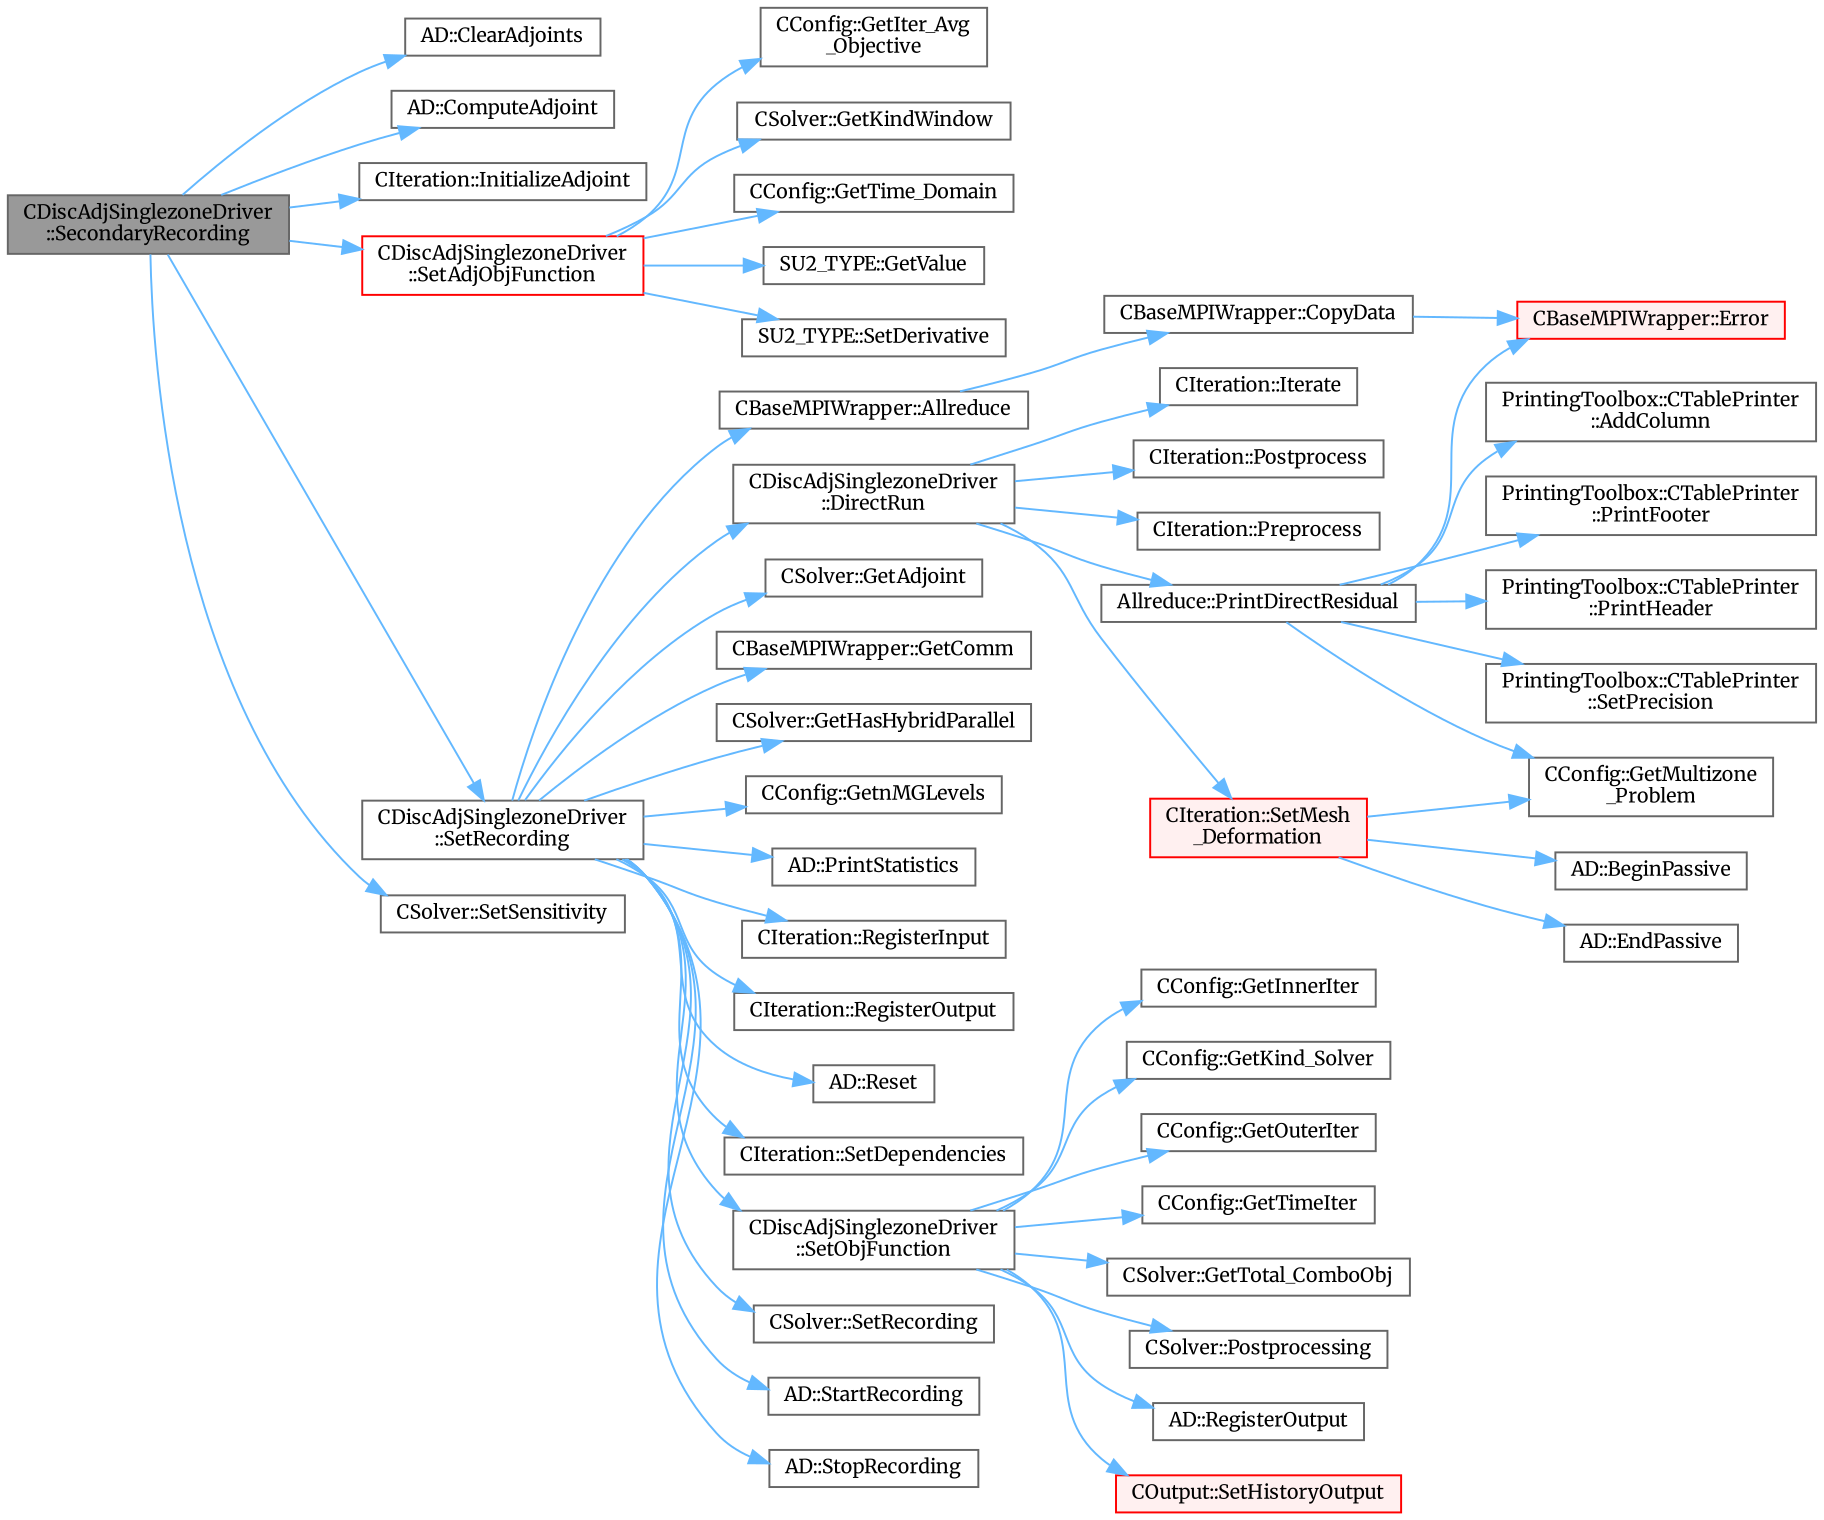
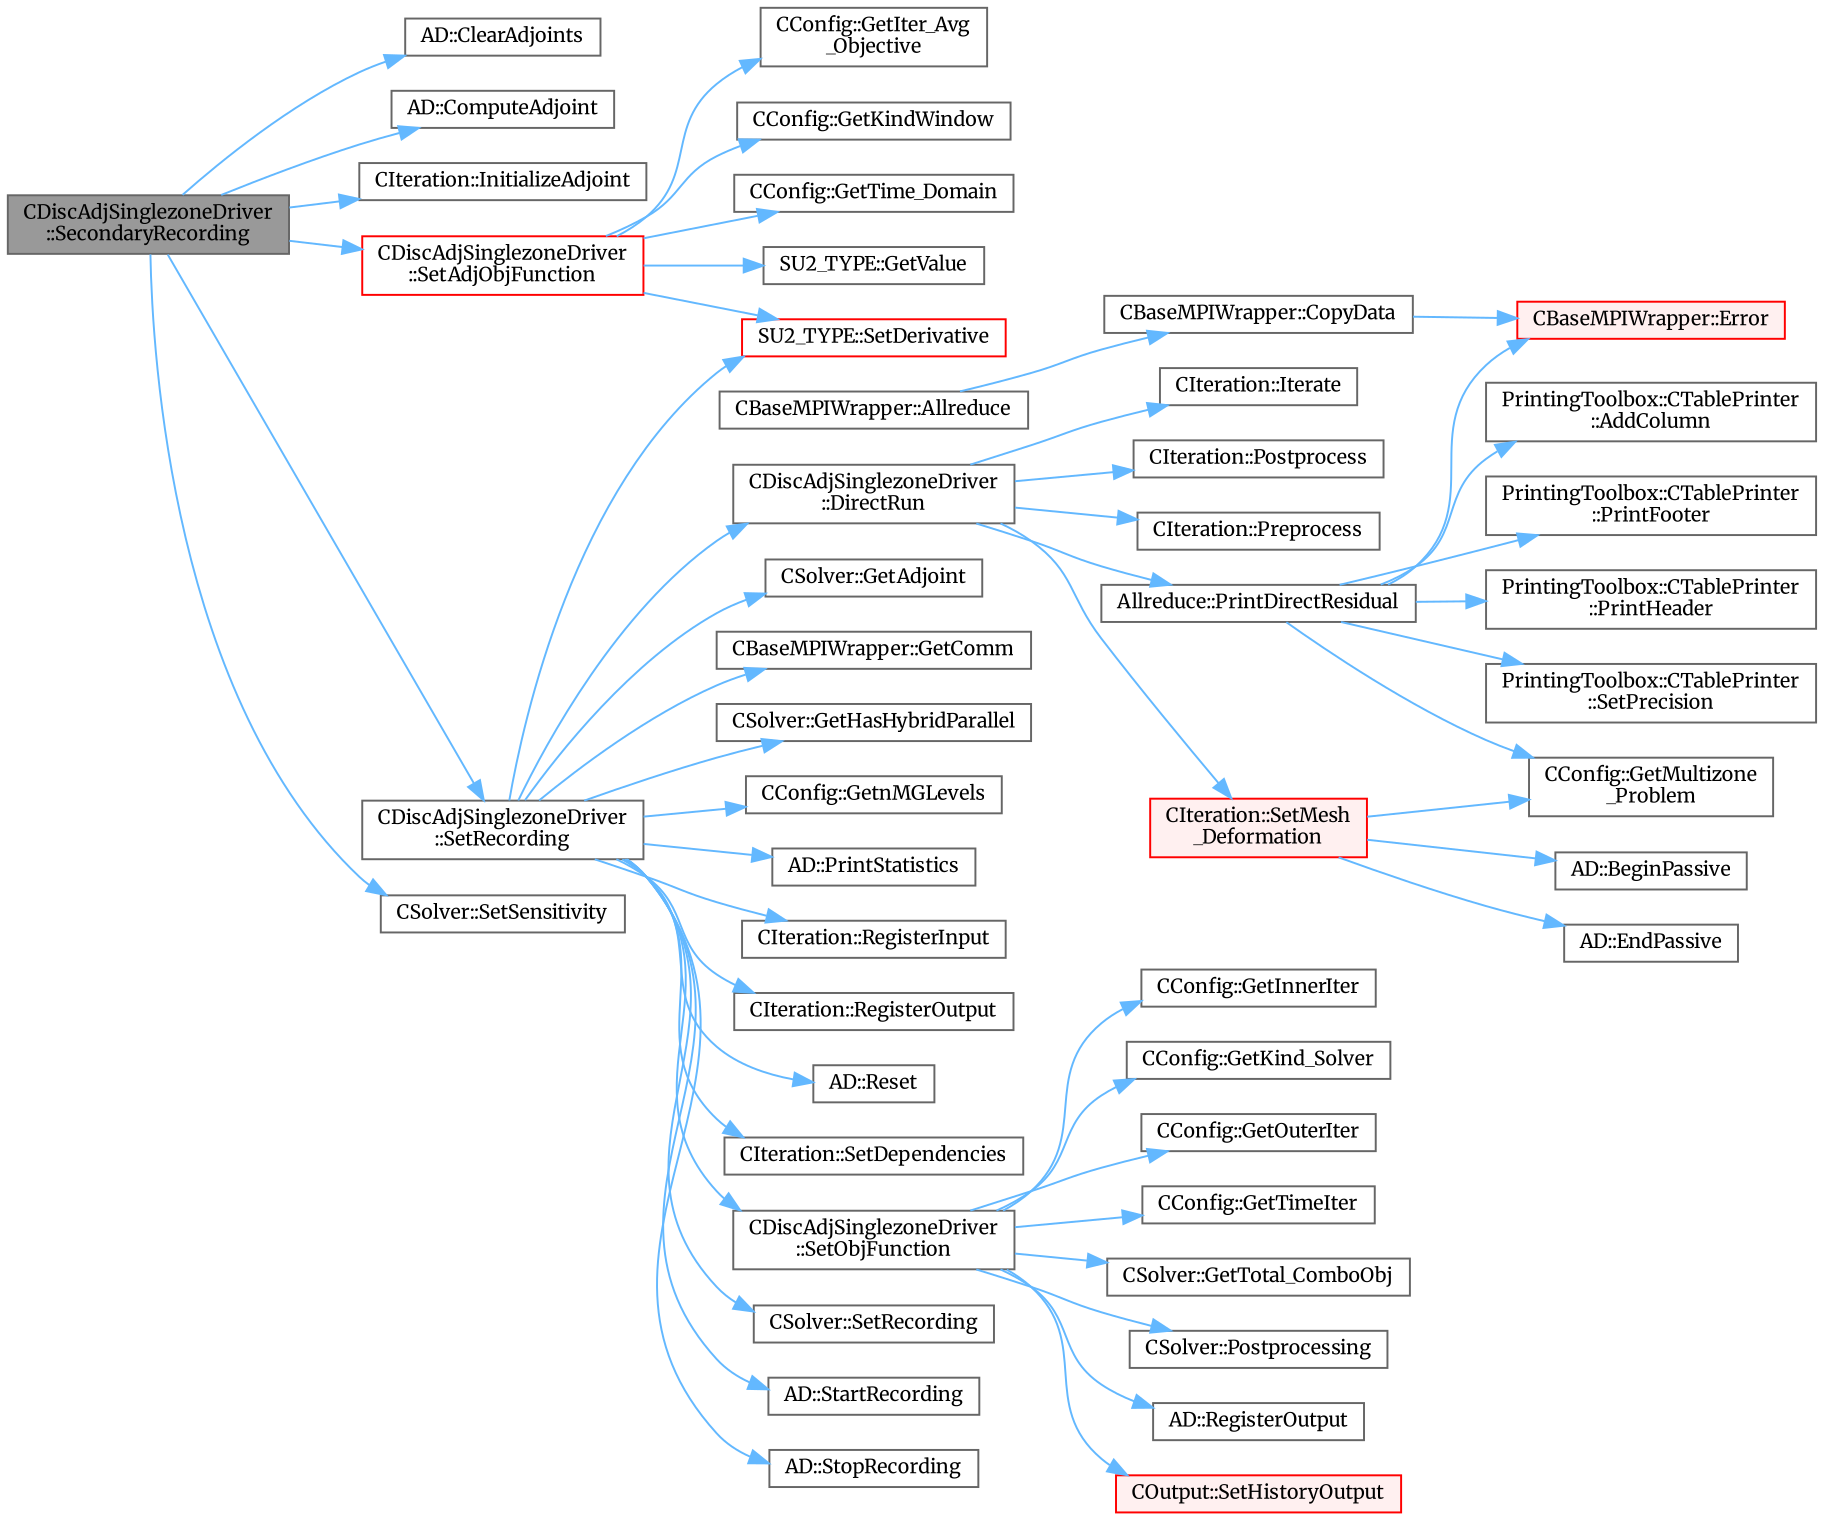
(874, 121) -> (874, 121)
(874, 338) -> (874, 338)
(593, 600) -> (581, 564)
